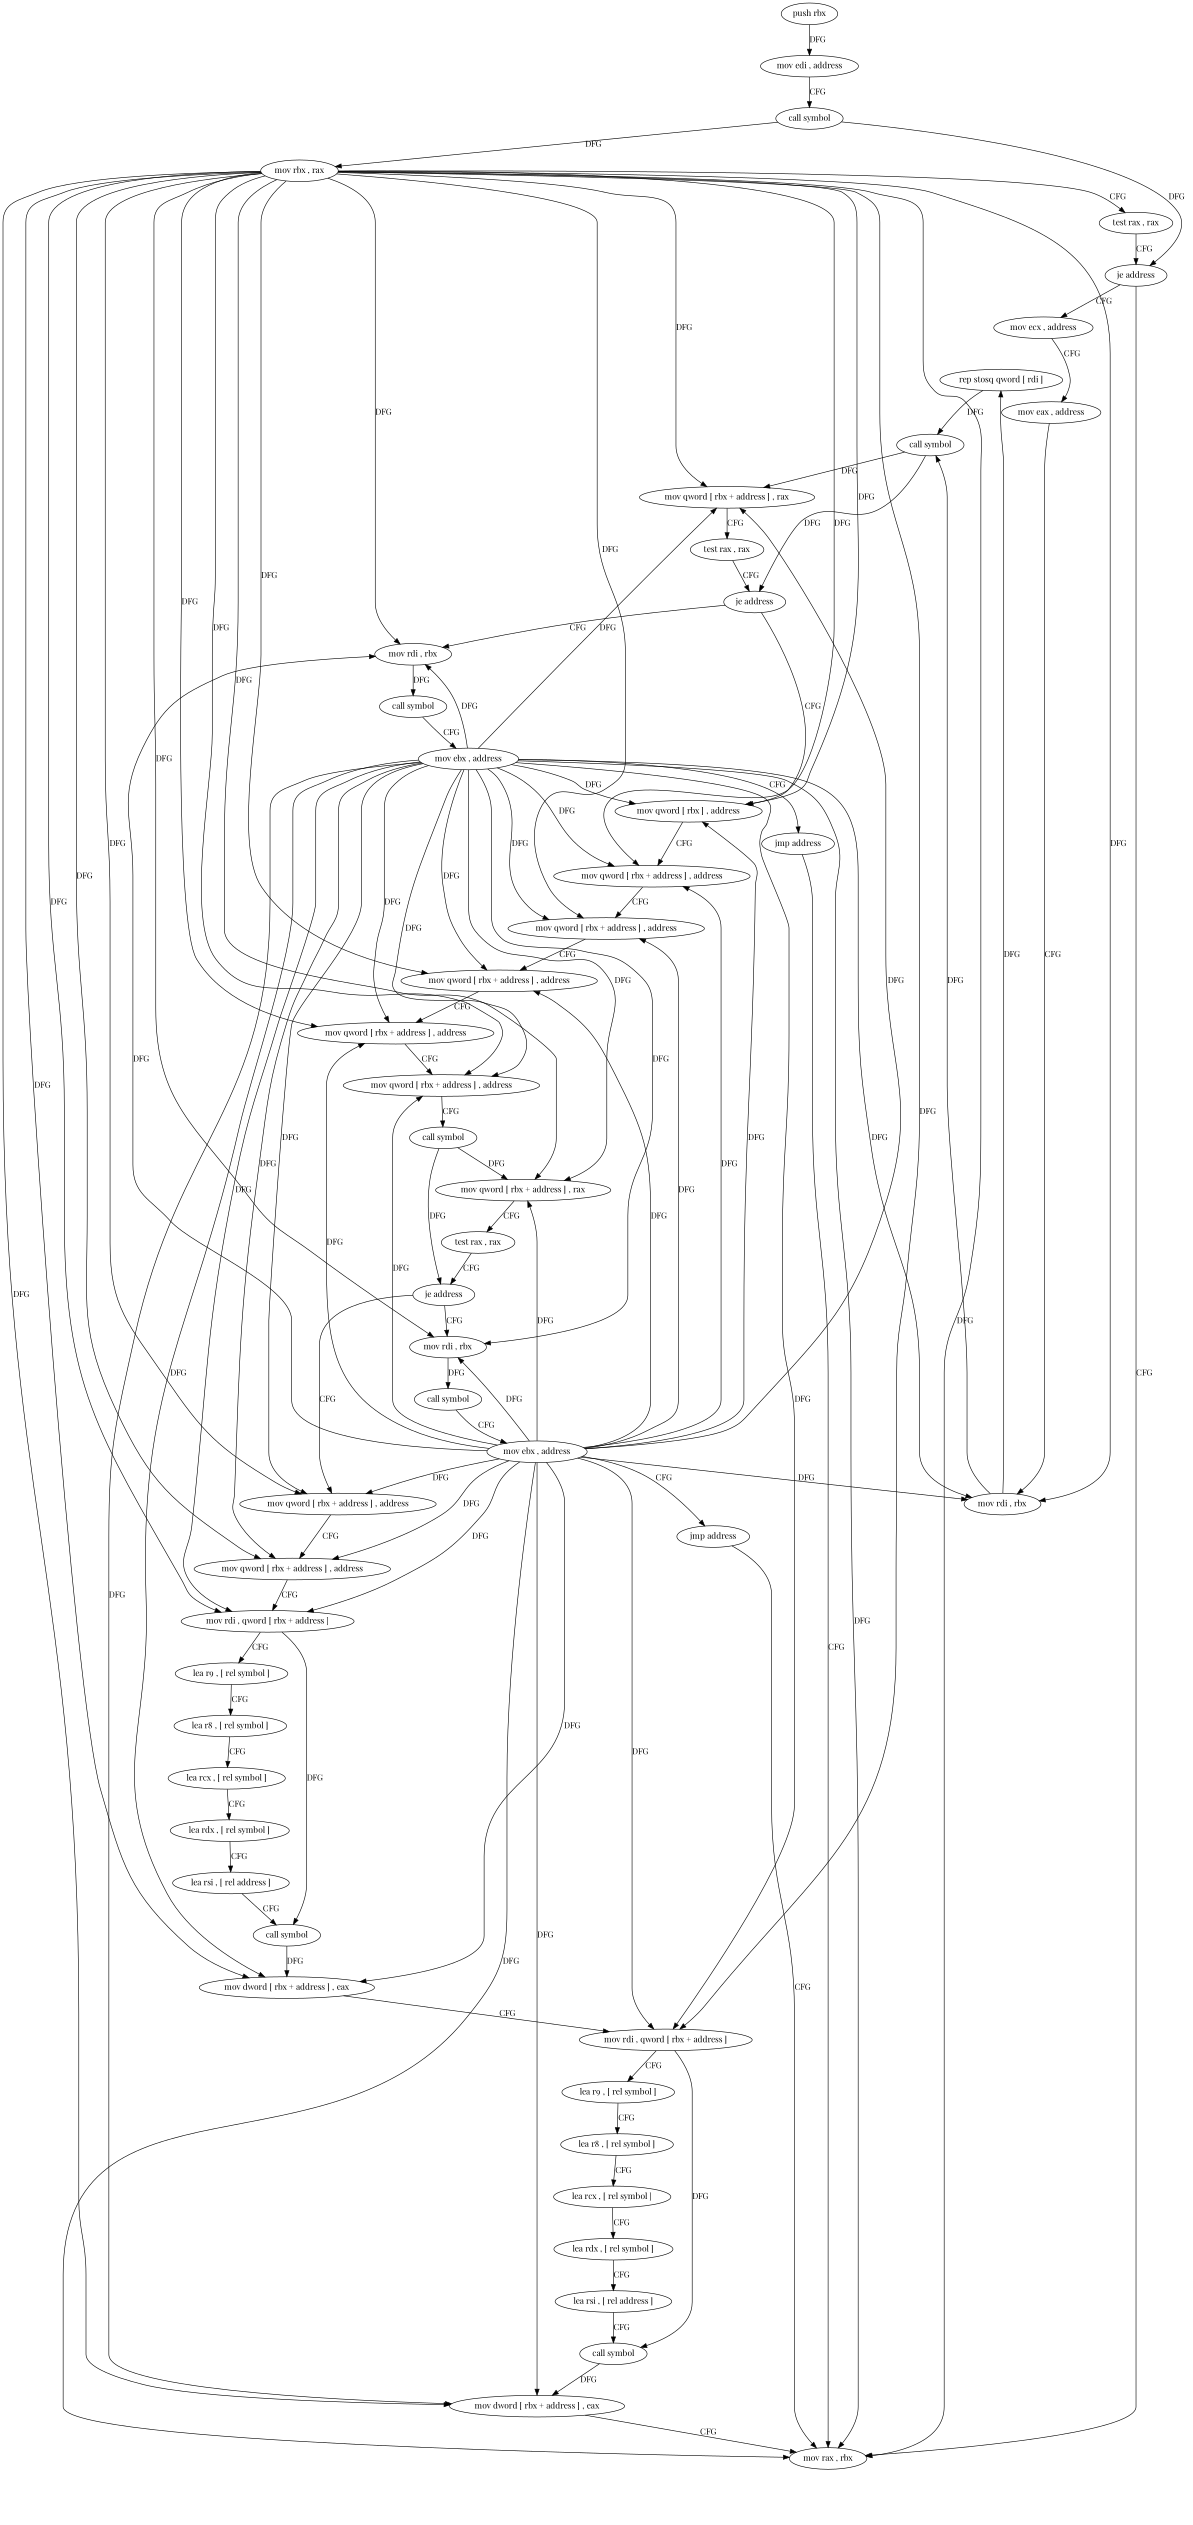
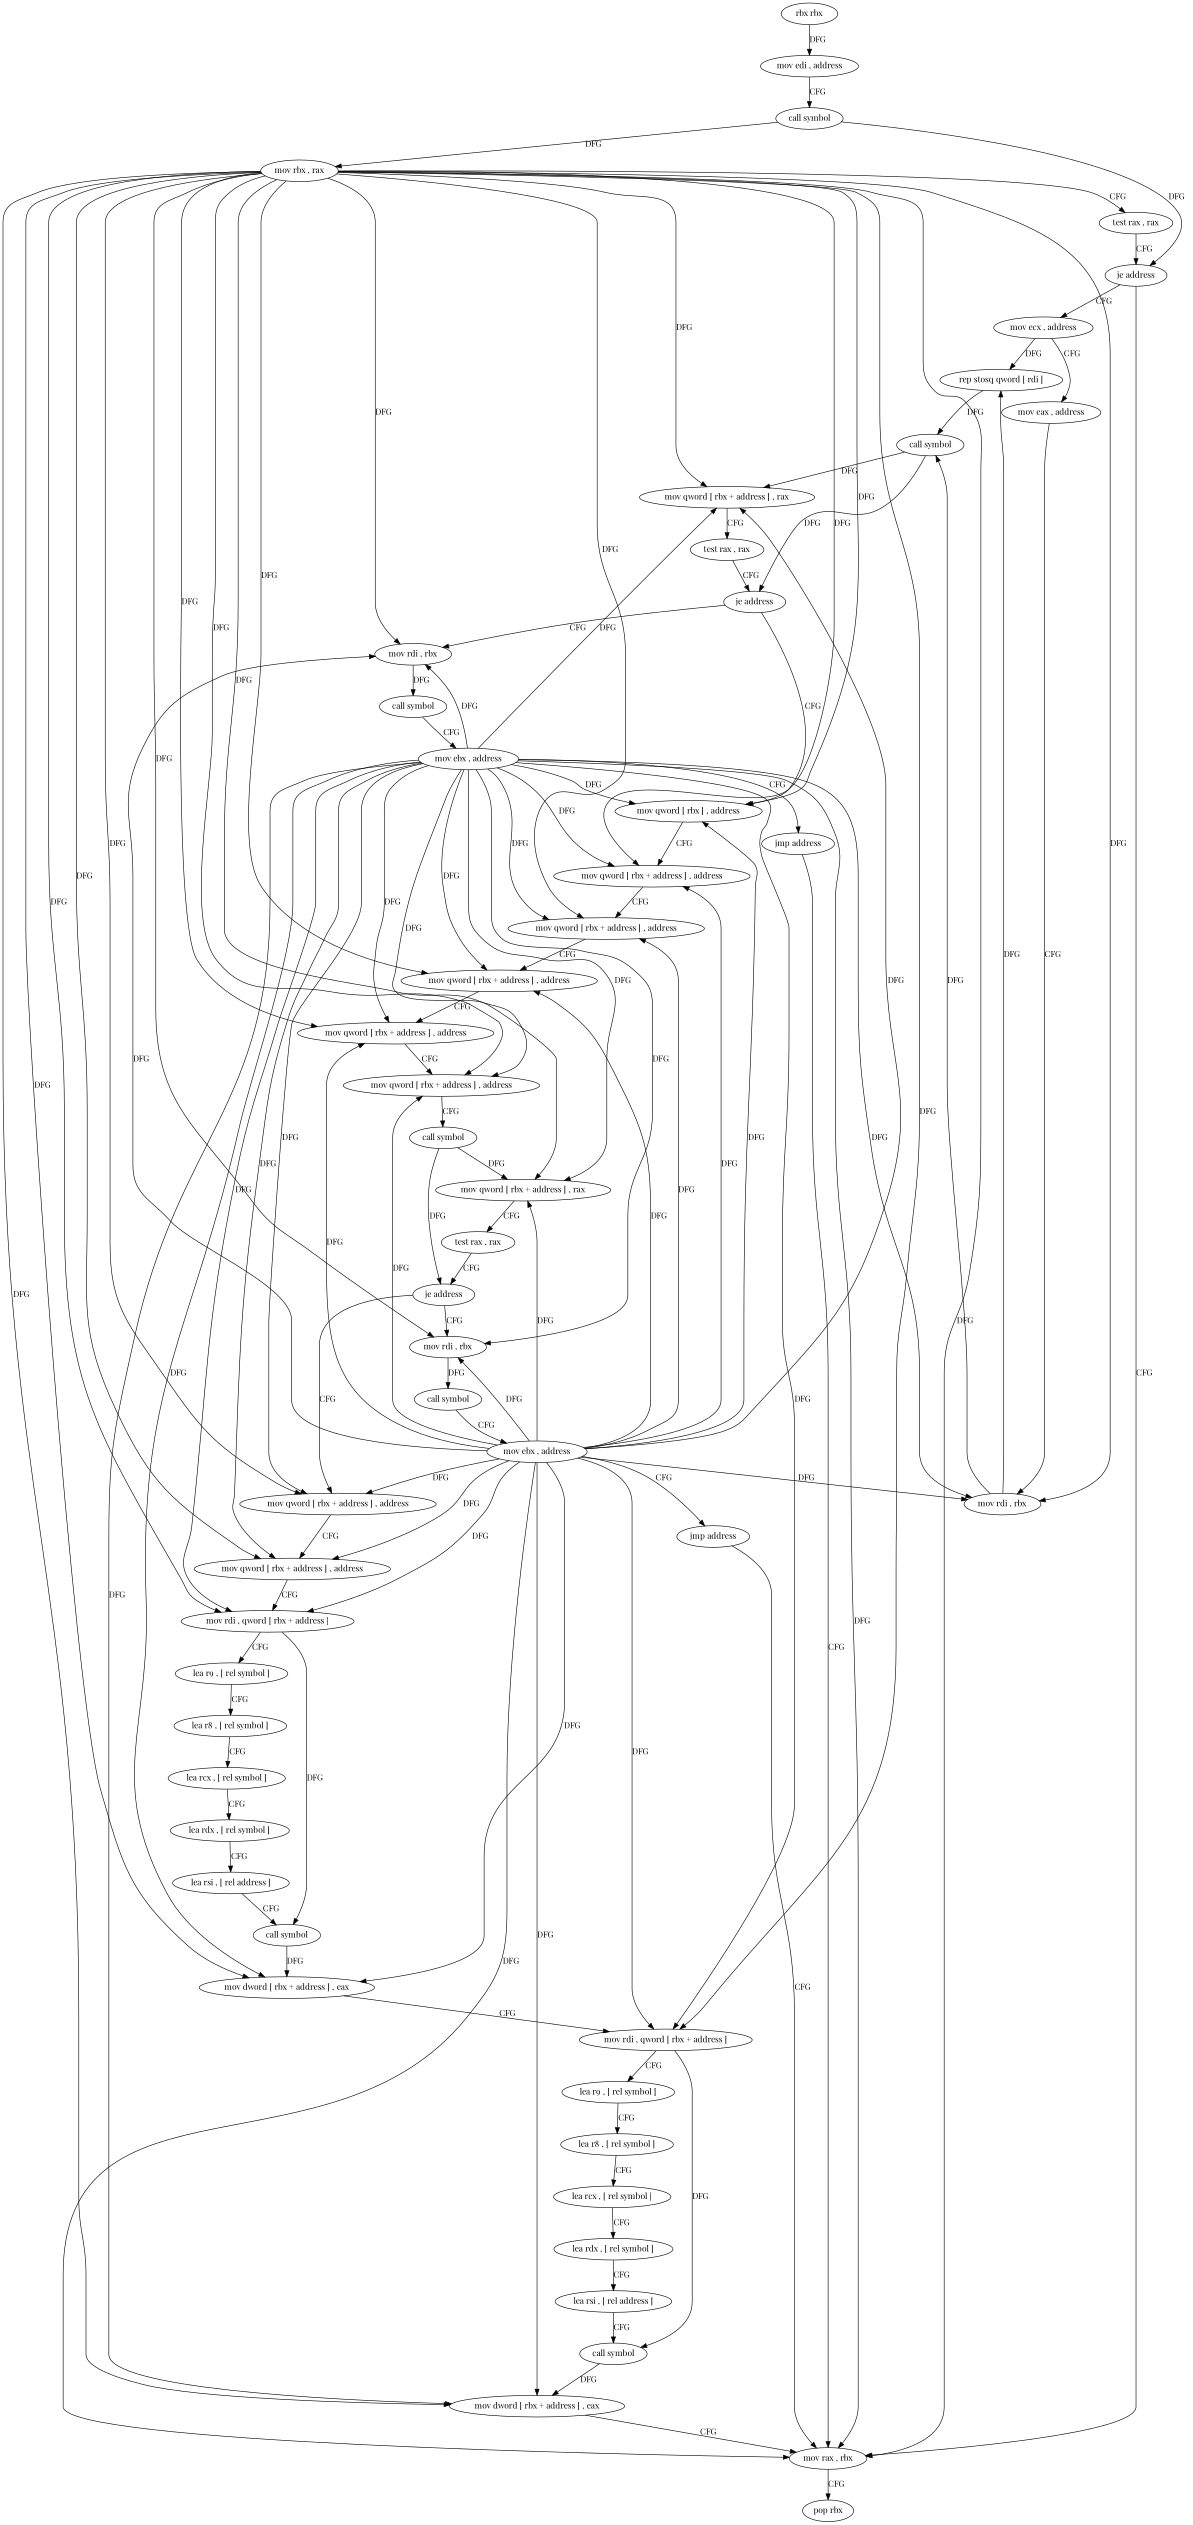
(809, 14) -> (809, 14)
none -> (1024, 351)
none -> (828, 2511)
